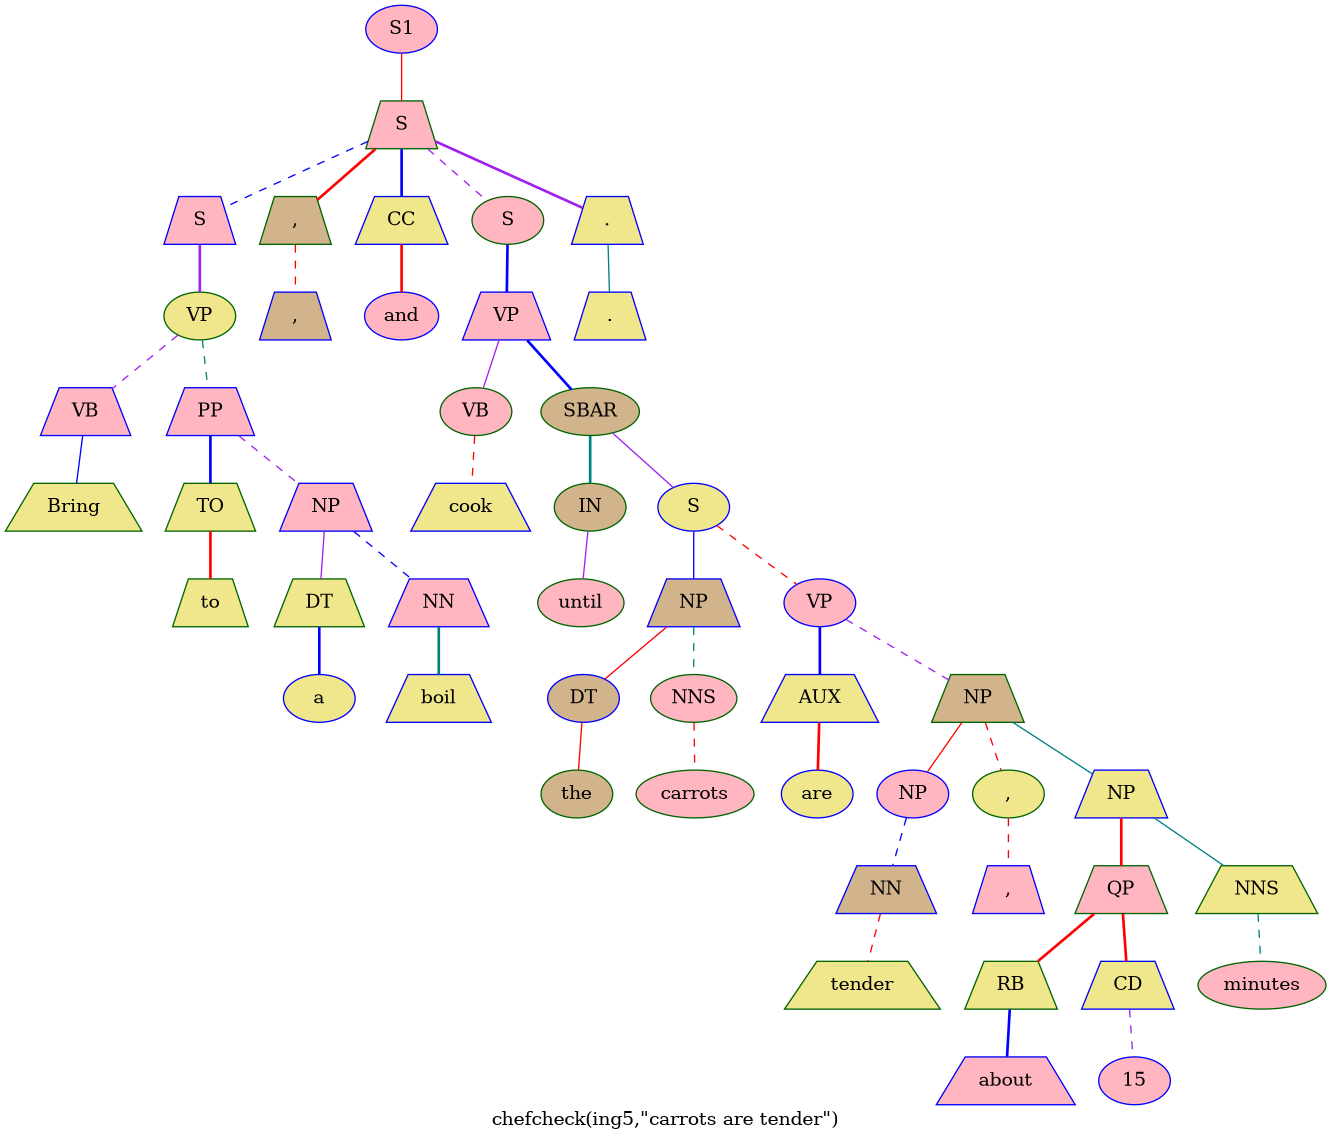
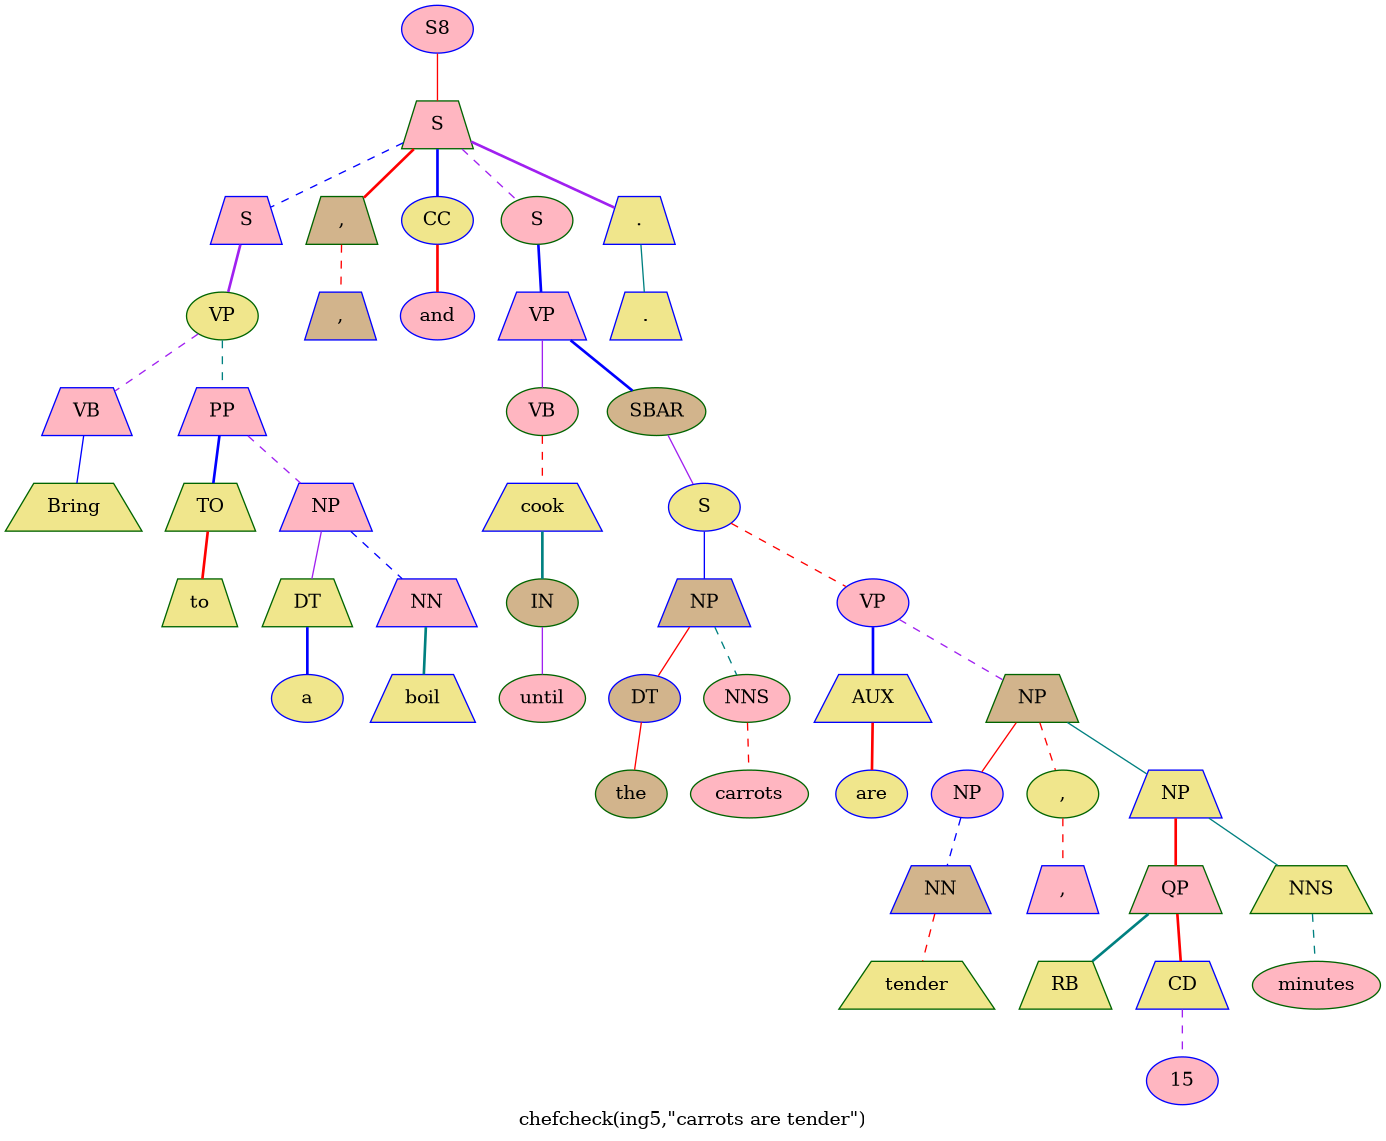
(402, 29) -> (437, 29)
(402, 220) -> (437, 220)
(590, 460) -> (542, 555)
(1066, 938) -> (1120, 938)
(1006, 1081) -> none
